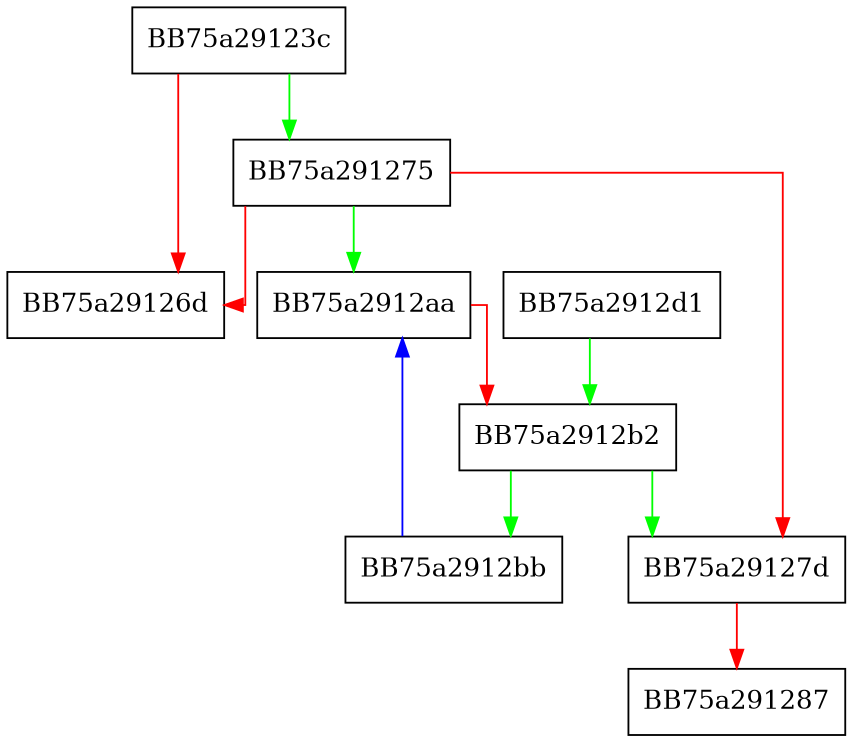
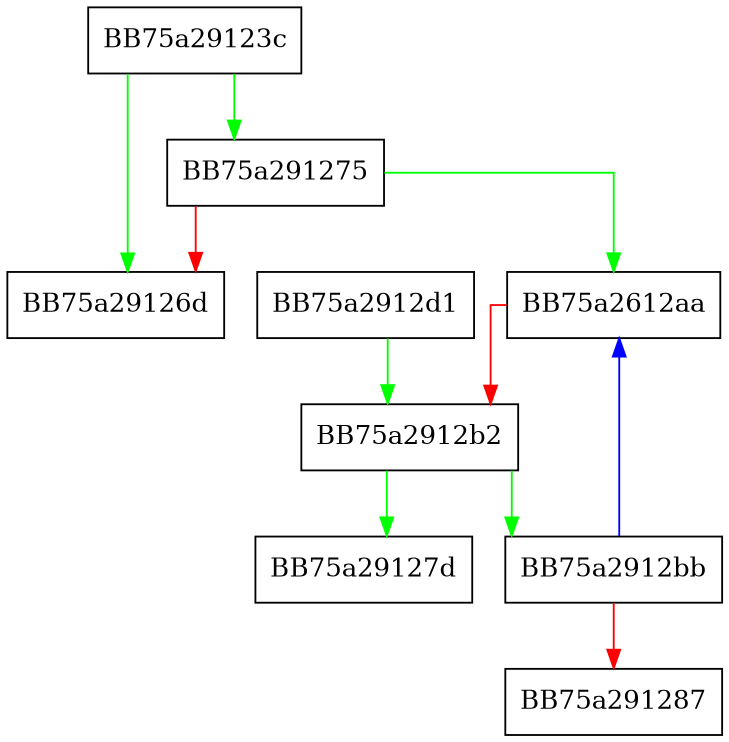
(178, 164) -> (128, 164)
(783, 179) -> none
(364, 305) -> (614, 305)
(737, 626) -> (614, 626)
